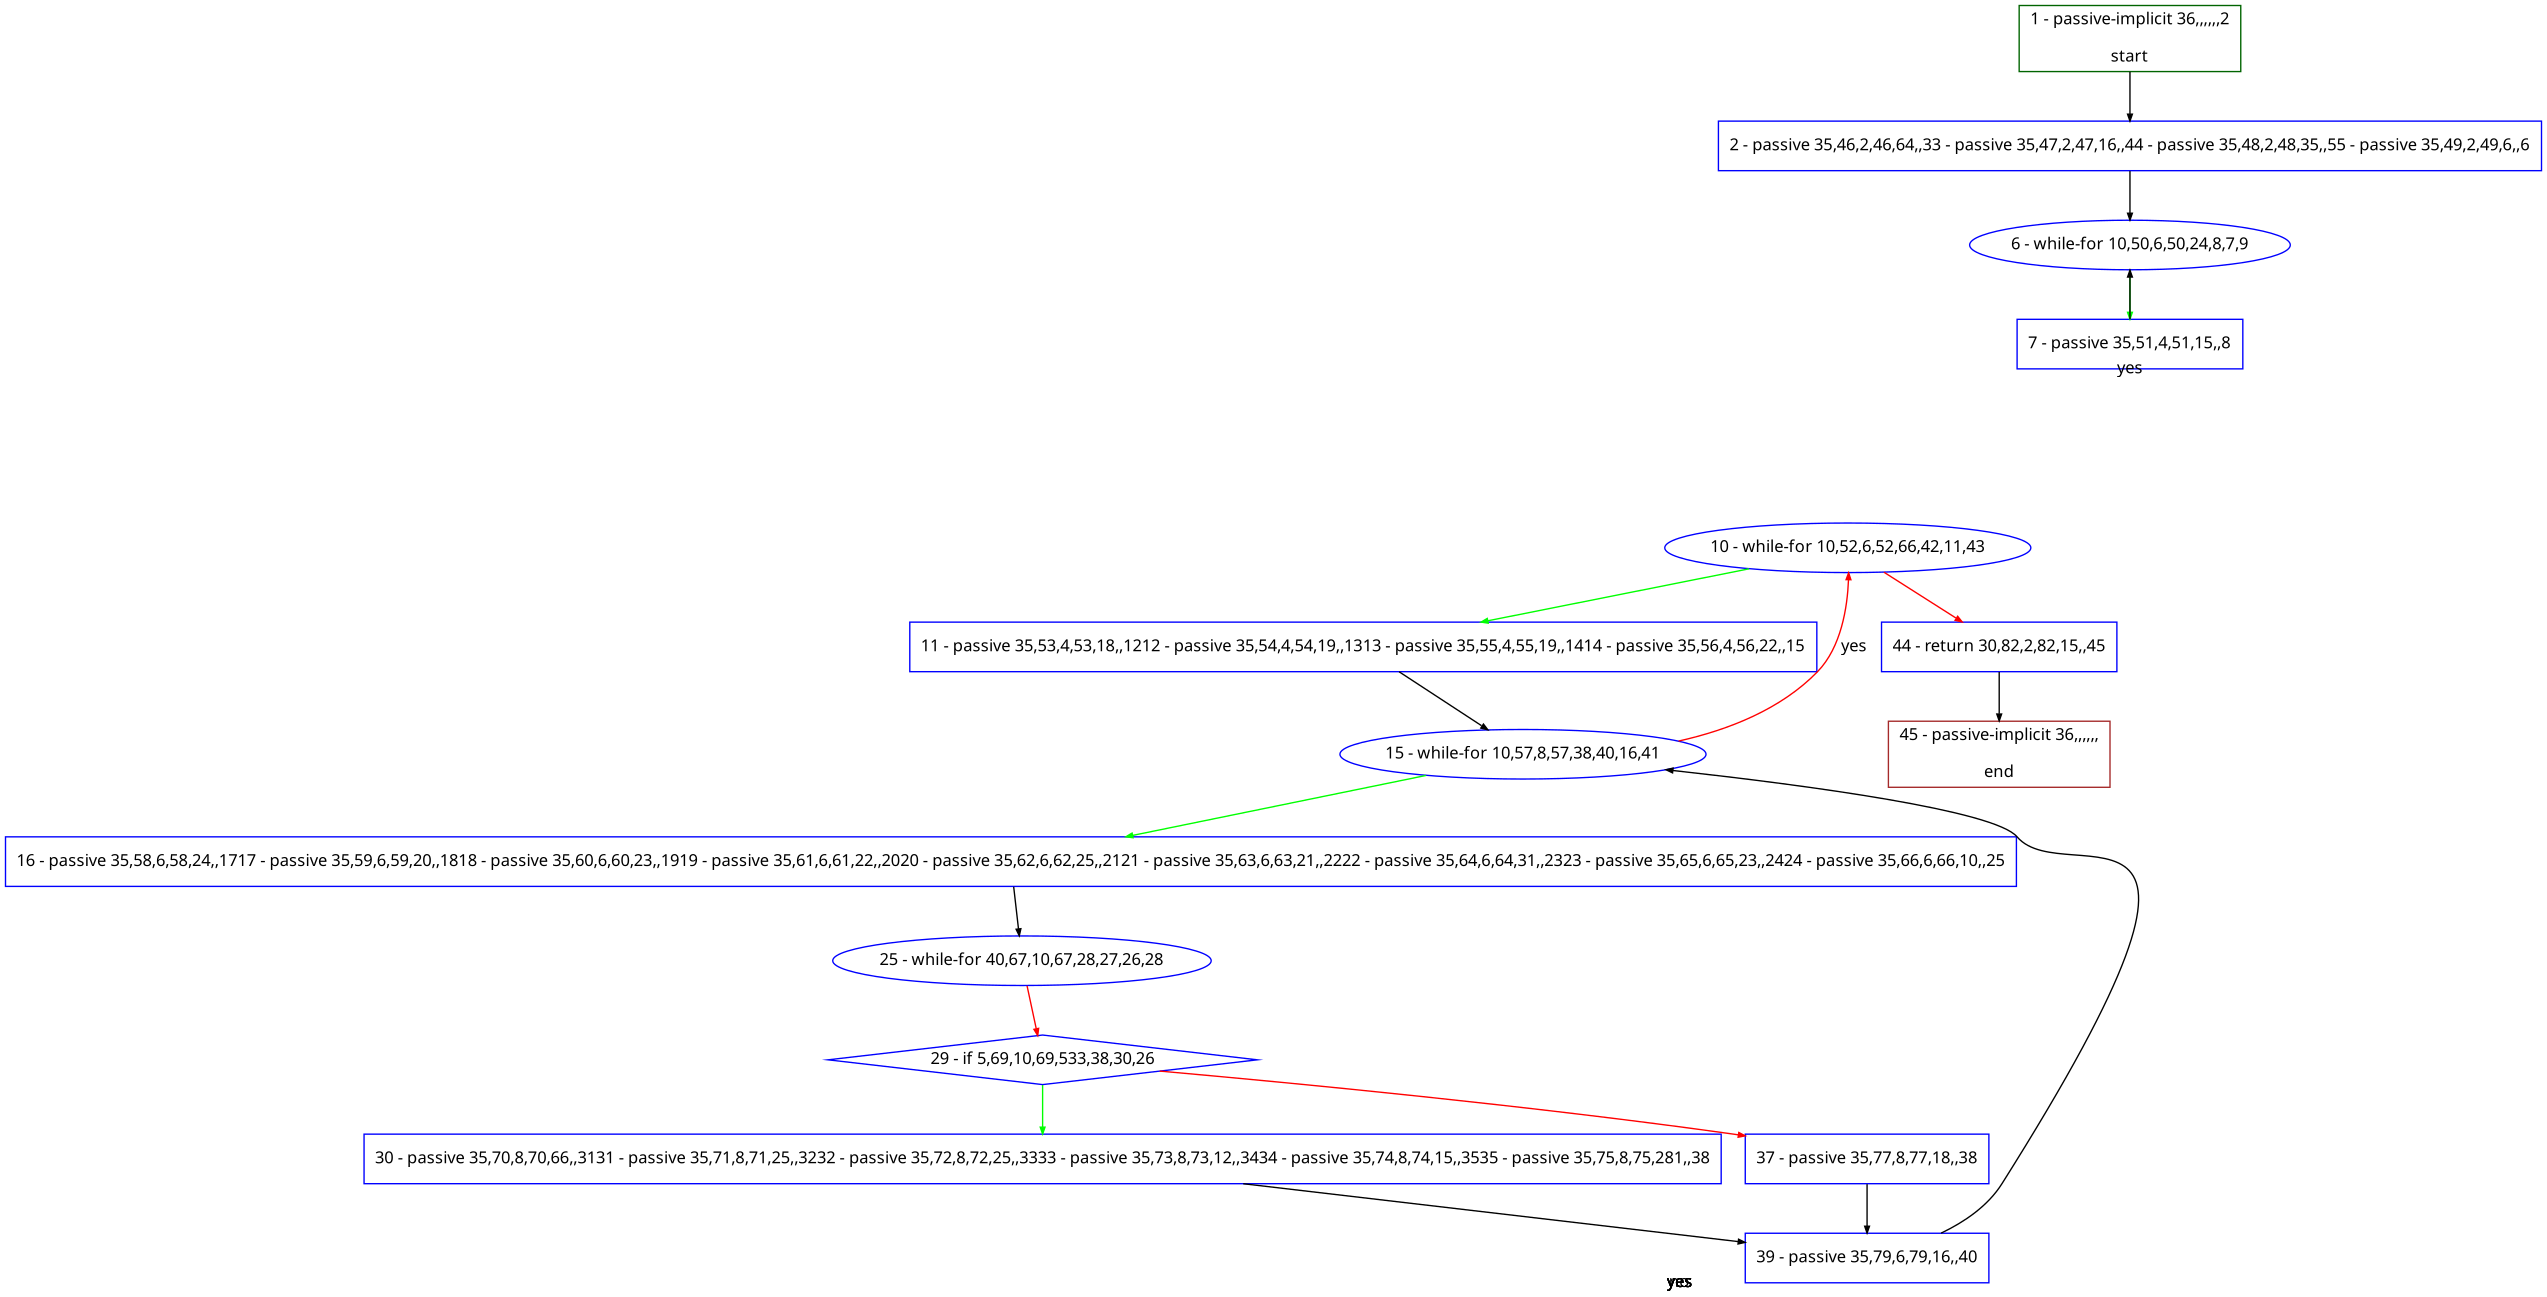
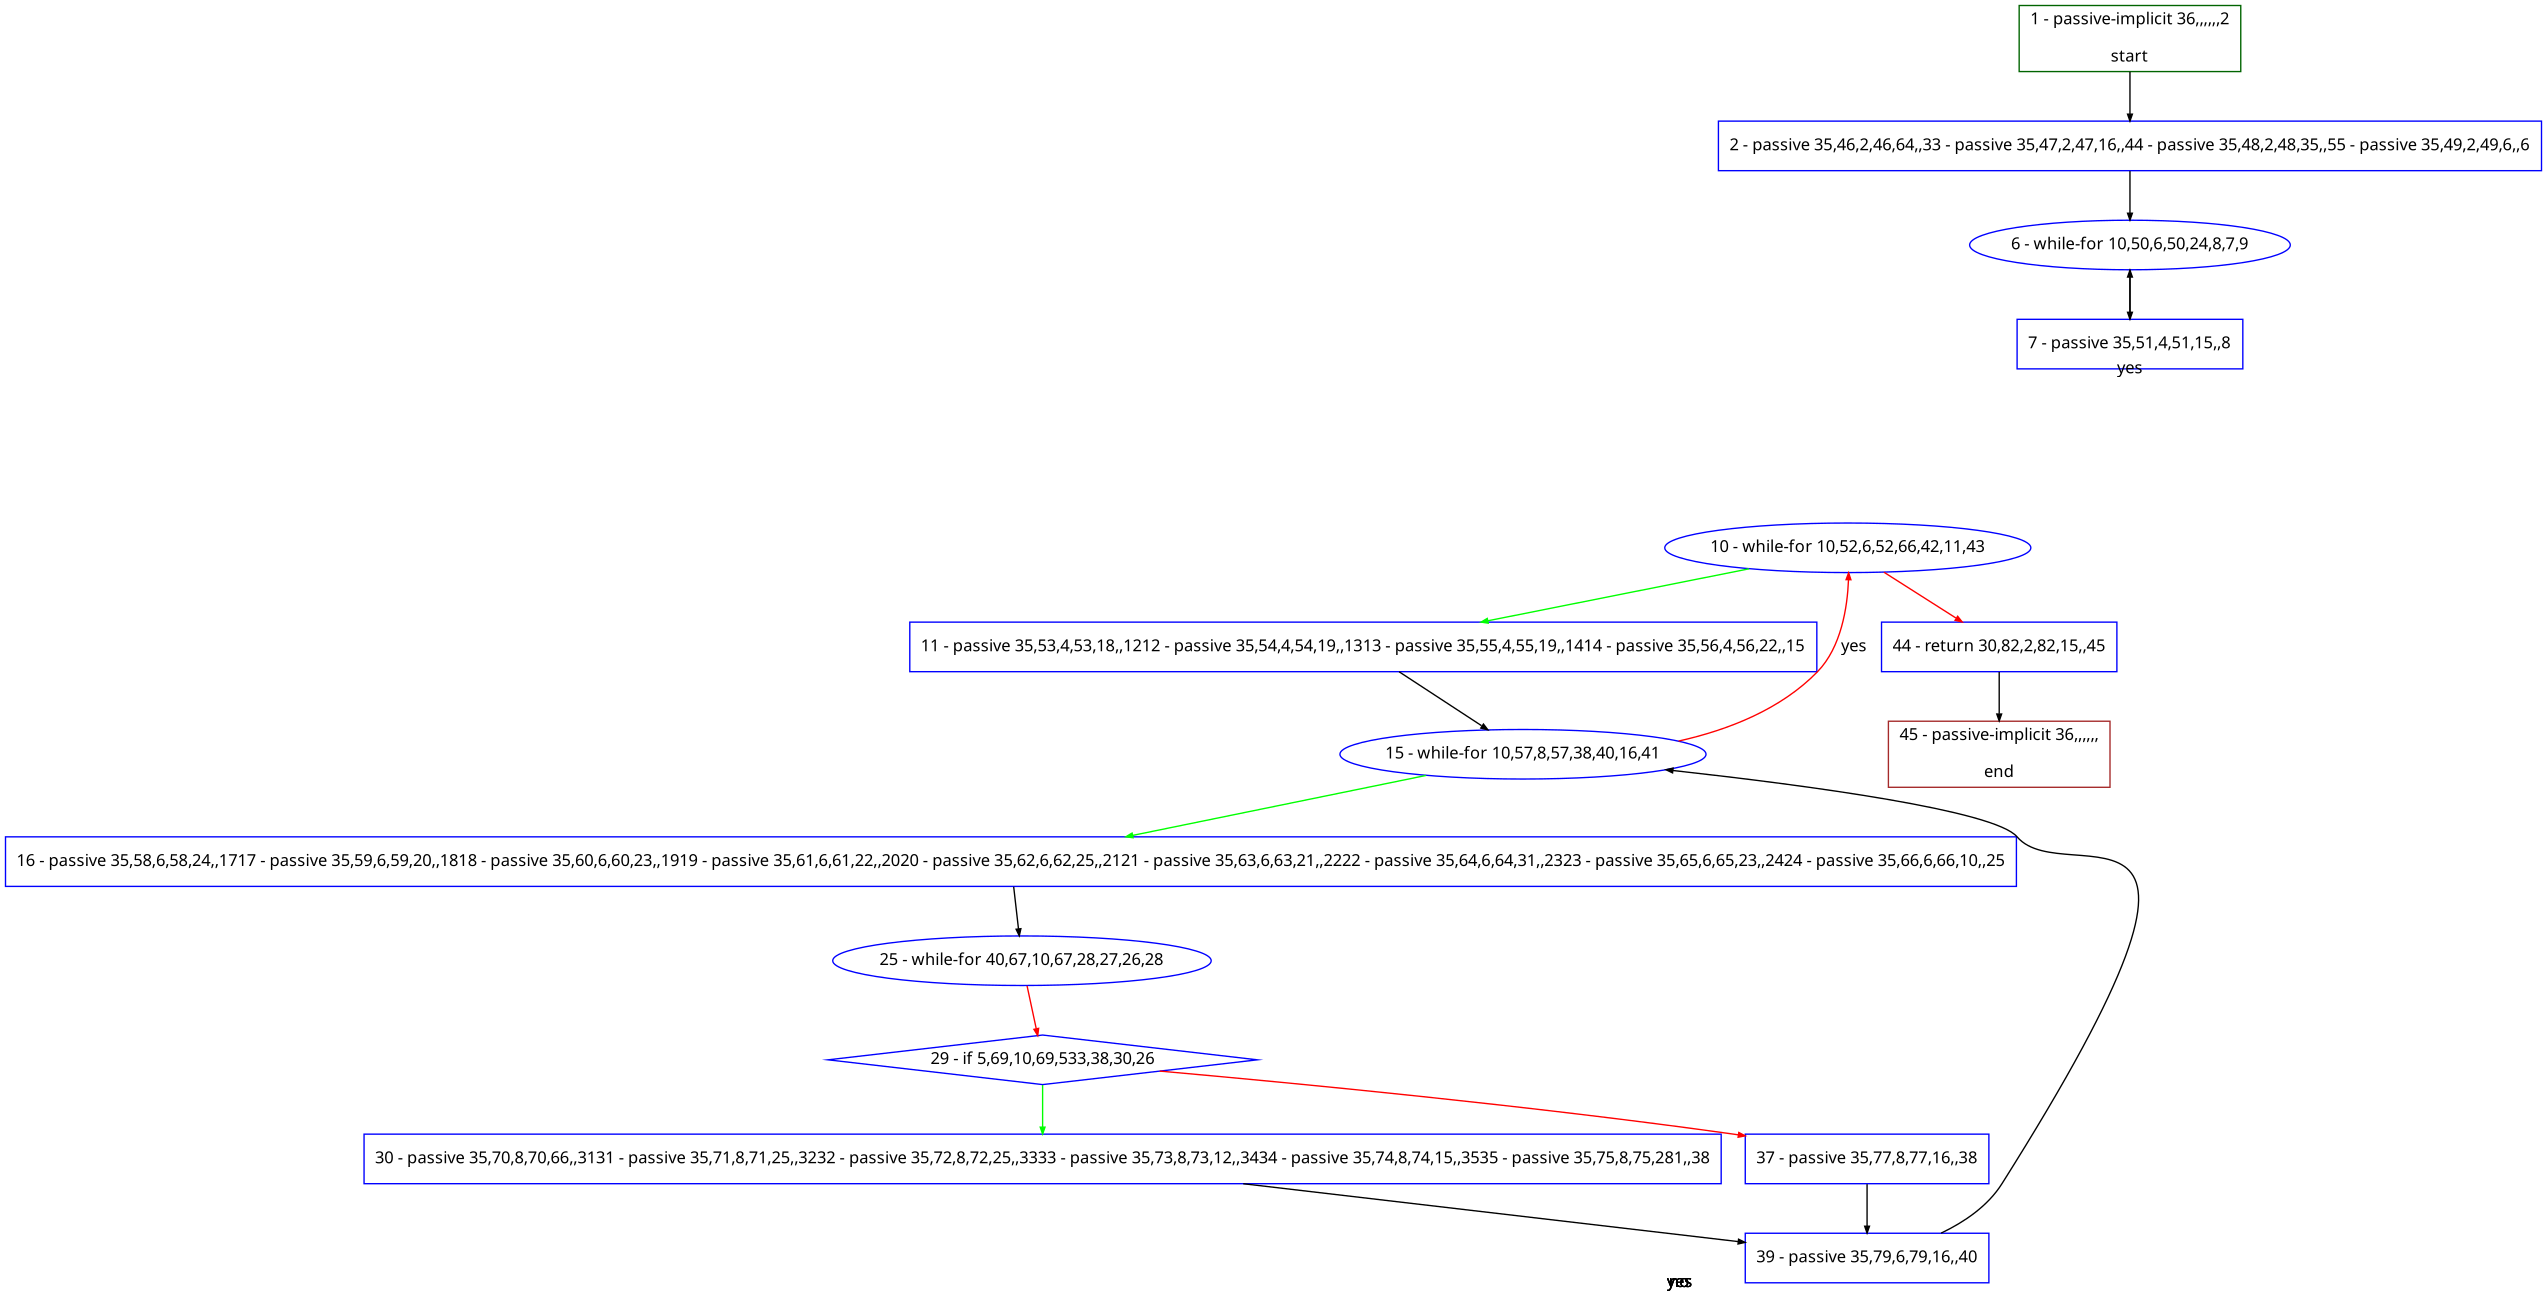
(2130, 291) -> (2130, 291)
(1867, 1159) -> (1867, 1159)
(1680, 1283) -> (1680, 1283)
(1680, 1283) -> (1680, 1283)
